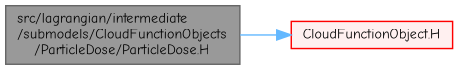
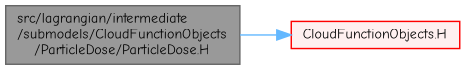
(372, 35) -> (376, 35)
